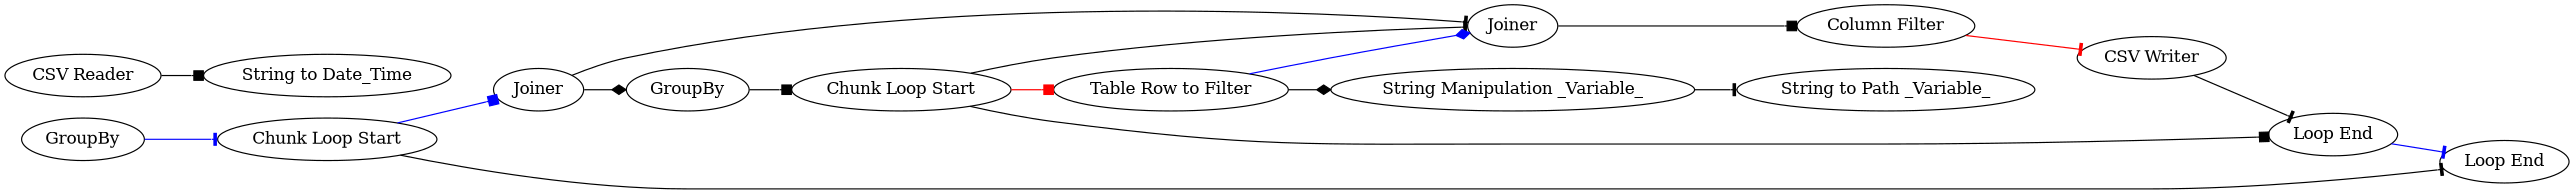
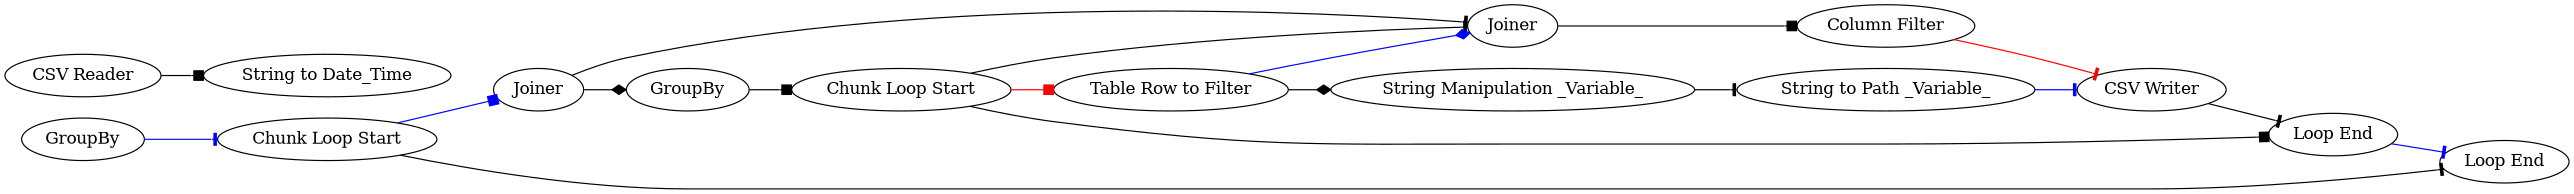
none -> (2053, 90)
